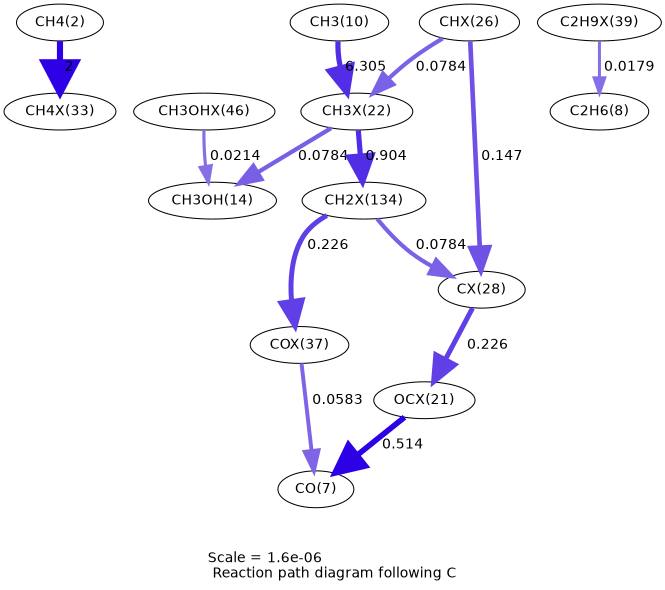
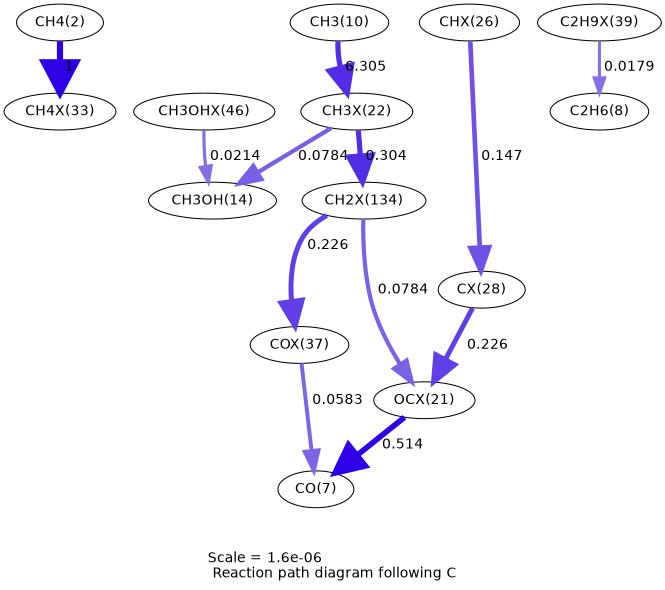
(414, 57) -> none
(67, 67) -> (67, 67)
(384, 156) -> (384, 156)
(402, 246) -> (370, 295)
